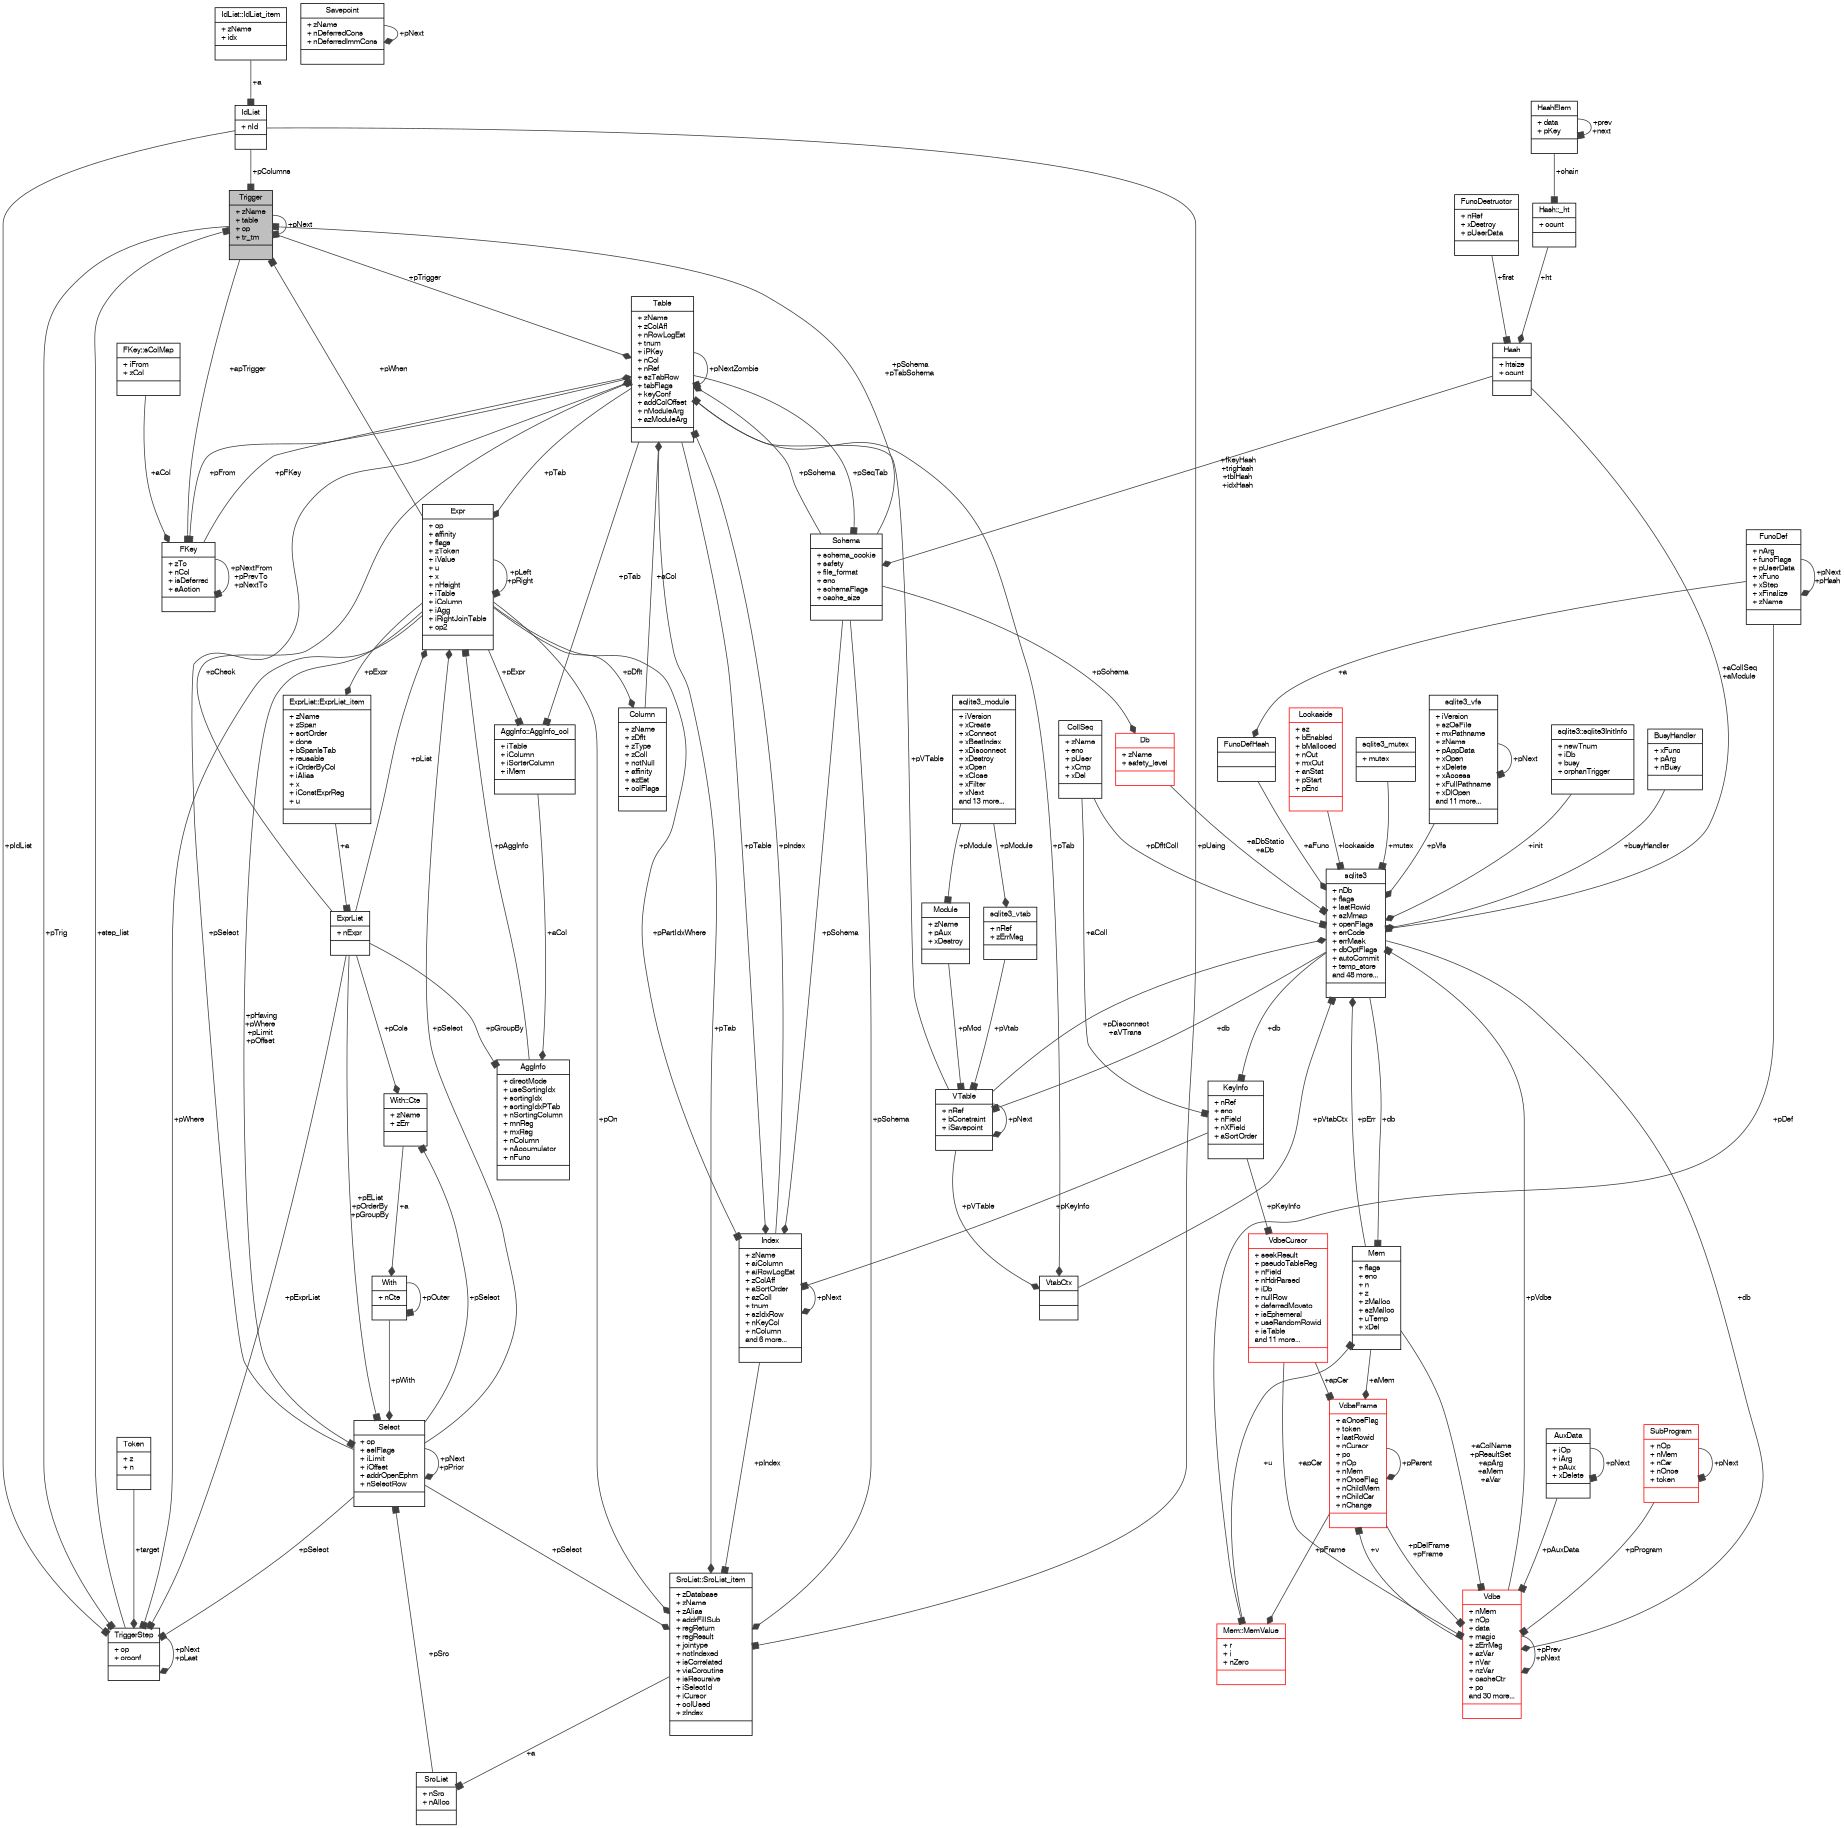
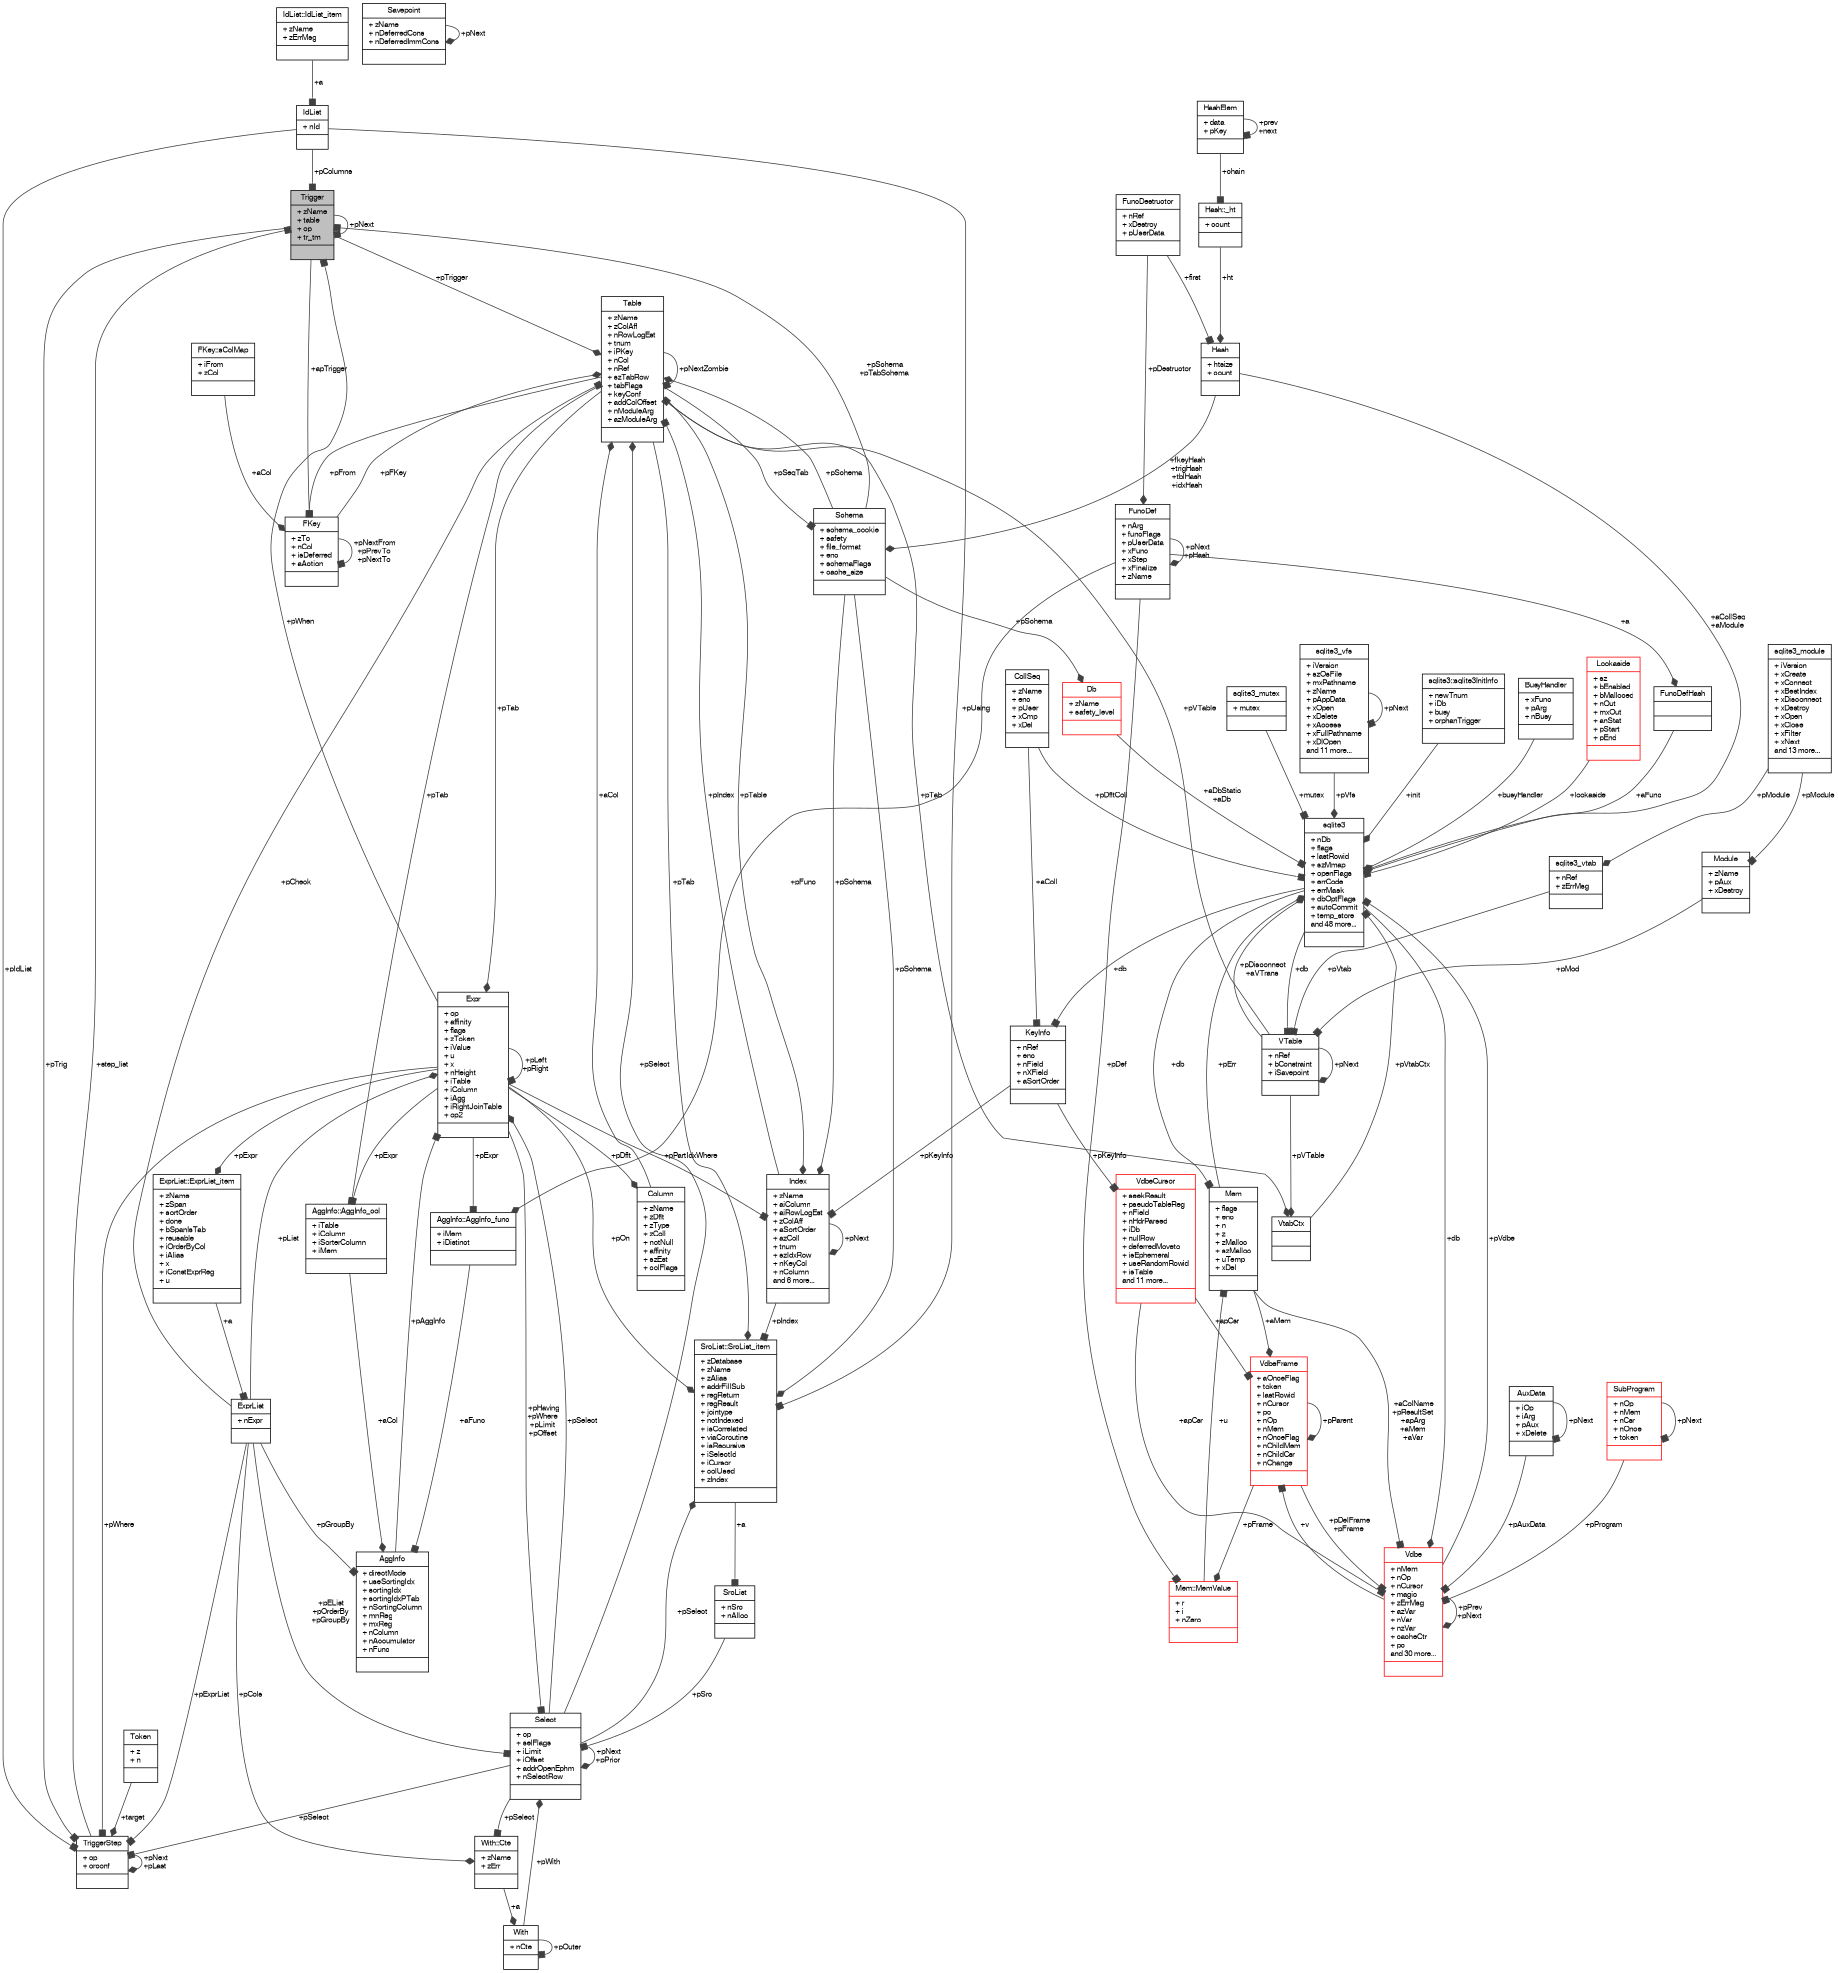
(229, 38) -> (300, 38)
none -> (1146, 375)
none -> (473, 1239)
(1480, 1629) -> (1407, 1586)
